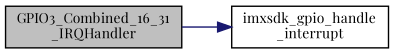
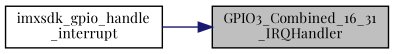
(200, 27) -> (180, 27)
